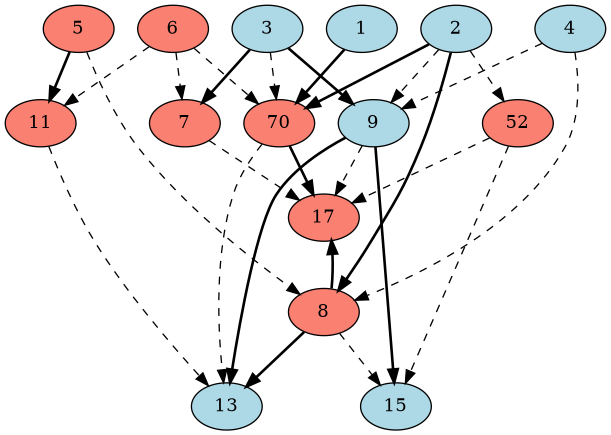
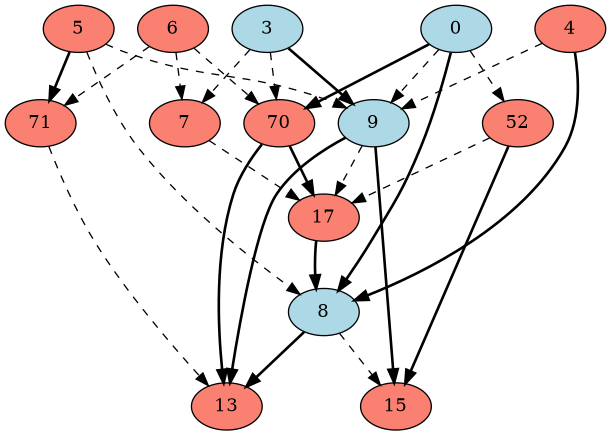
(362, 29) -> none
(456, 29) -> (456, 29)
(570, 29) -> (570, 29)
(232, 70) -> (233, 69)
none -> (208, 73)
(41, 123) -> (41, 123)
(516, 207) -> (516, 207)
(222, 252) -> (222, 252)
(460, 259) -> (460, 259)
(333, 271) -> (315, 258)
(324, 312) -> (324, 312)
(227, 406) -> (227, 406)
(396, 406) -> (396, 406)
